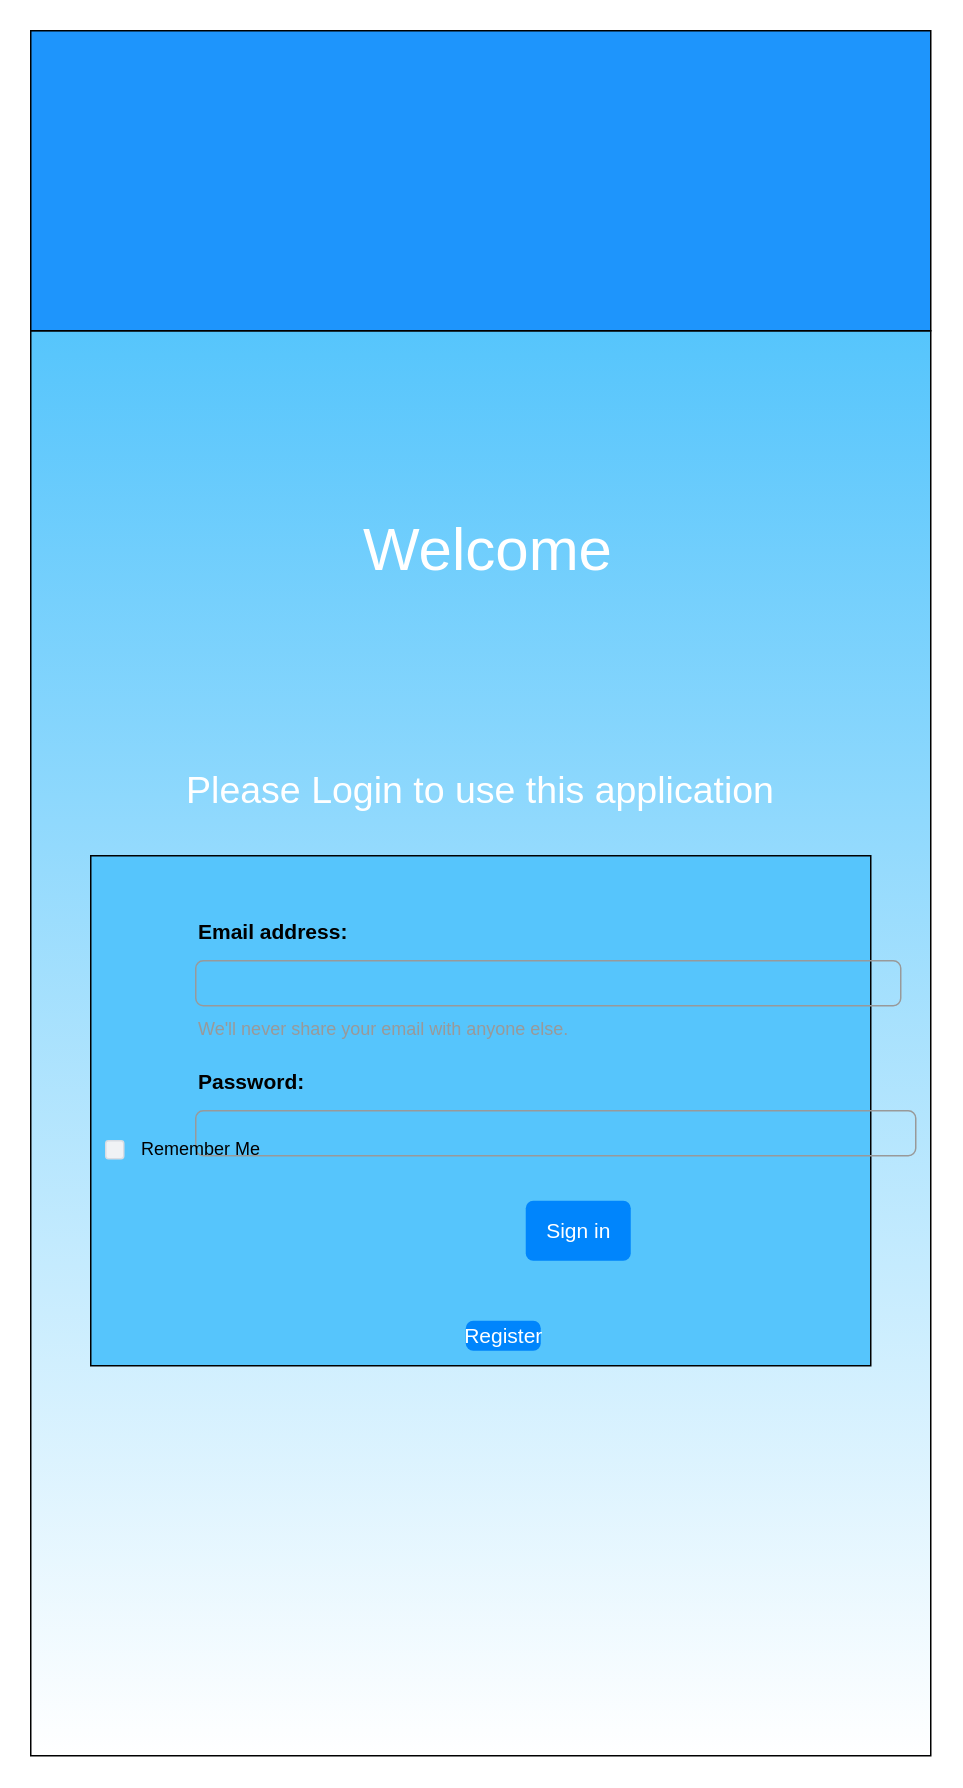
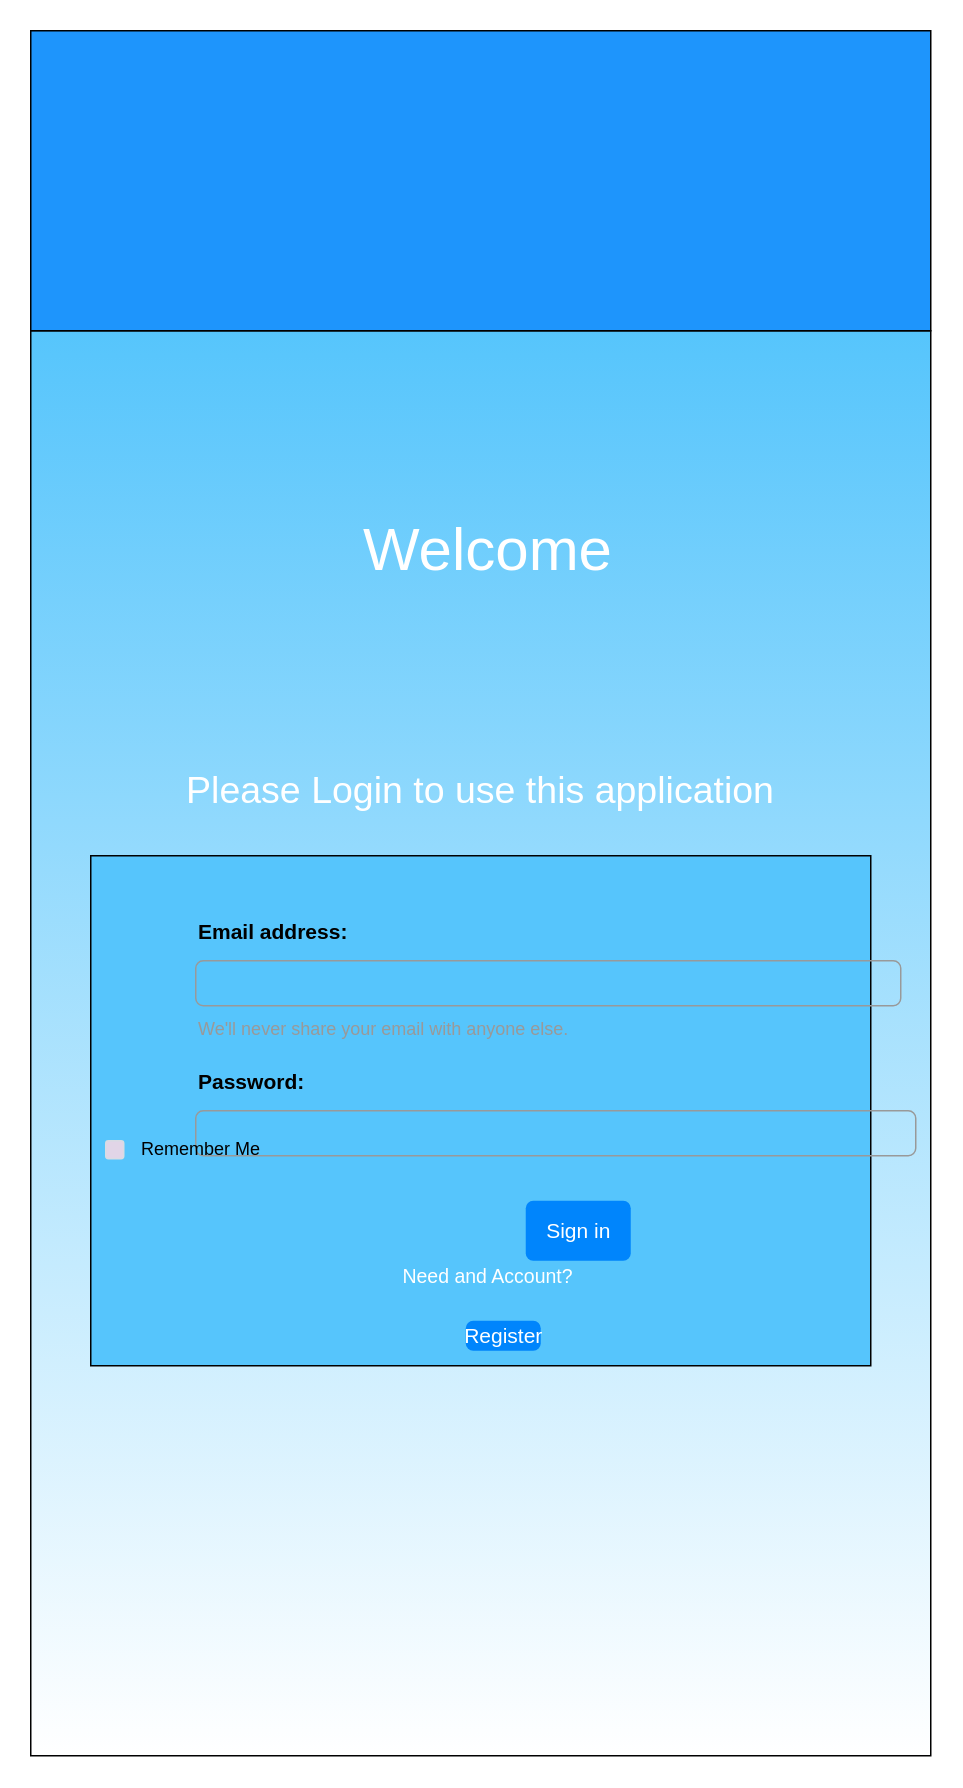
(115, 1150) -> (115, 1150)
none -> (488, 1276)
